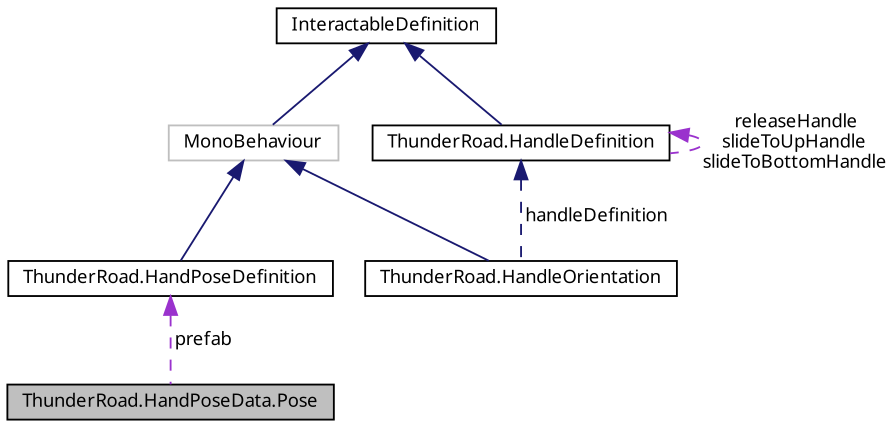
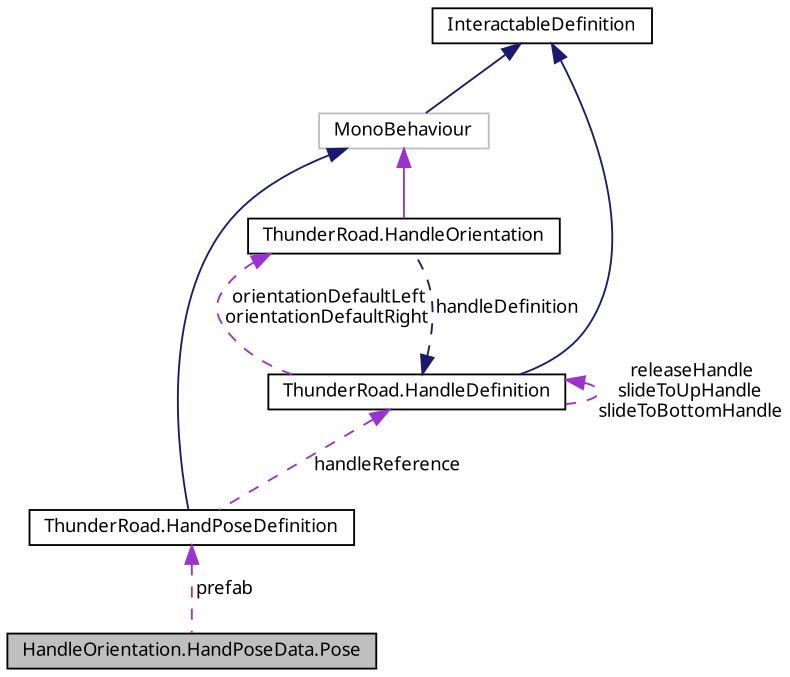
(396, 215) -> (404, 193)
none -> (225, 328)
(171, 402) -> (192, 651)
none -> (296, 465)
